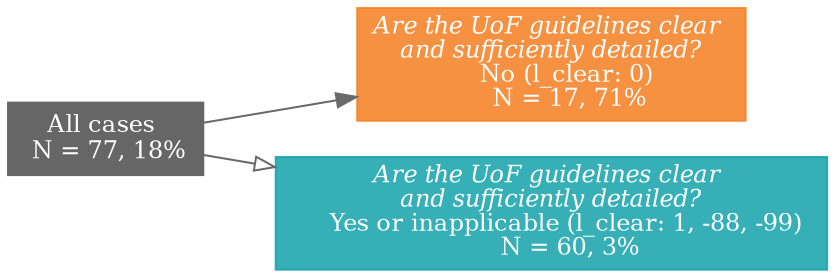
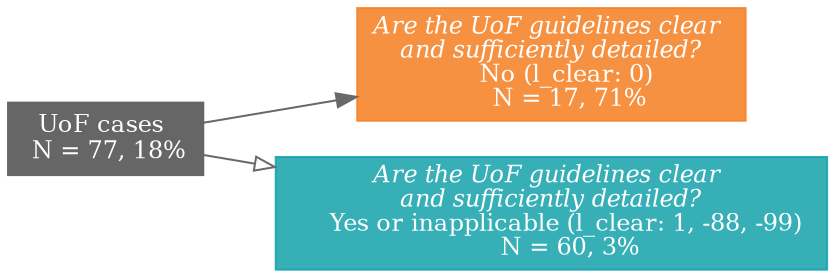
(106, 139) -> (106, 139)
